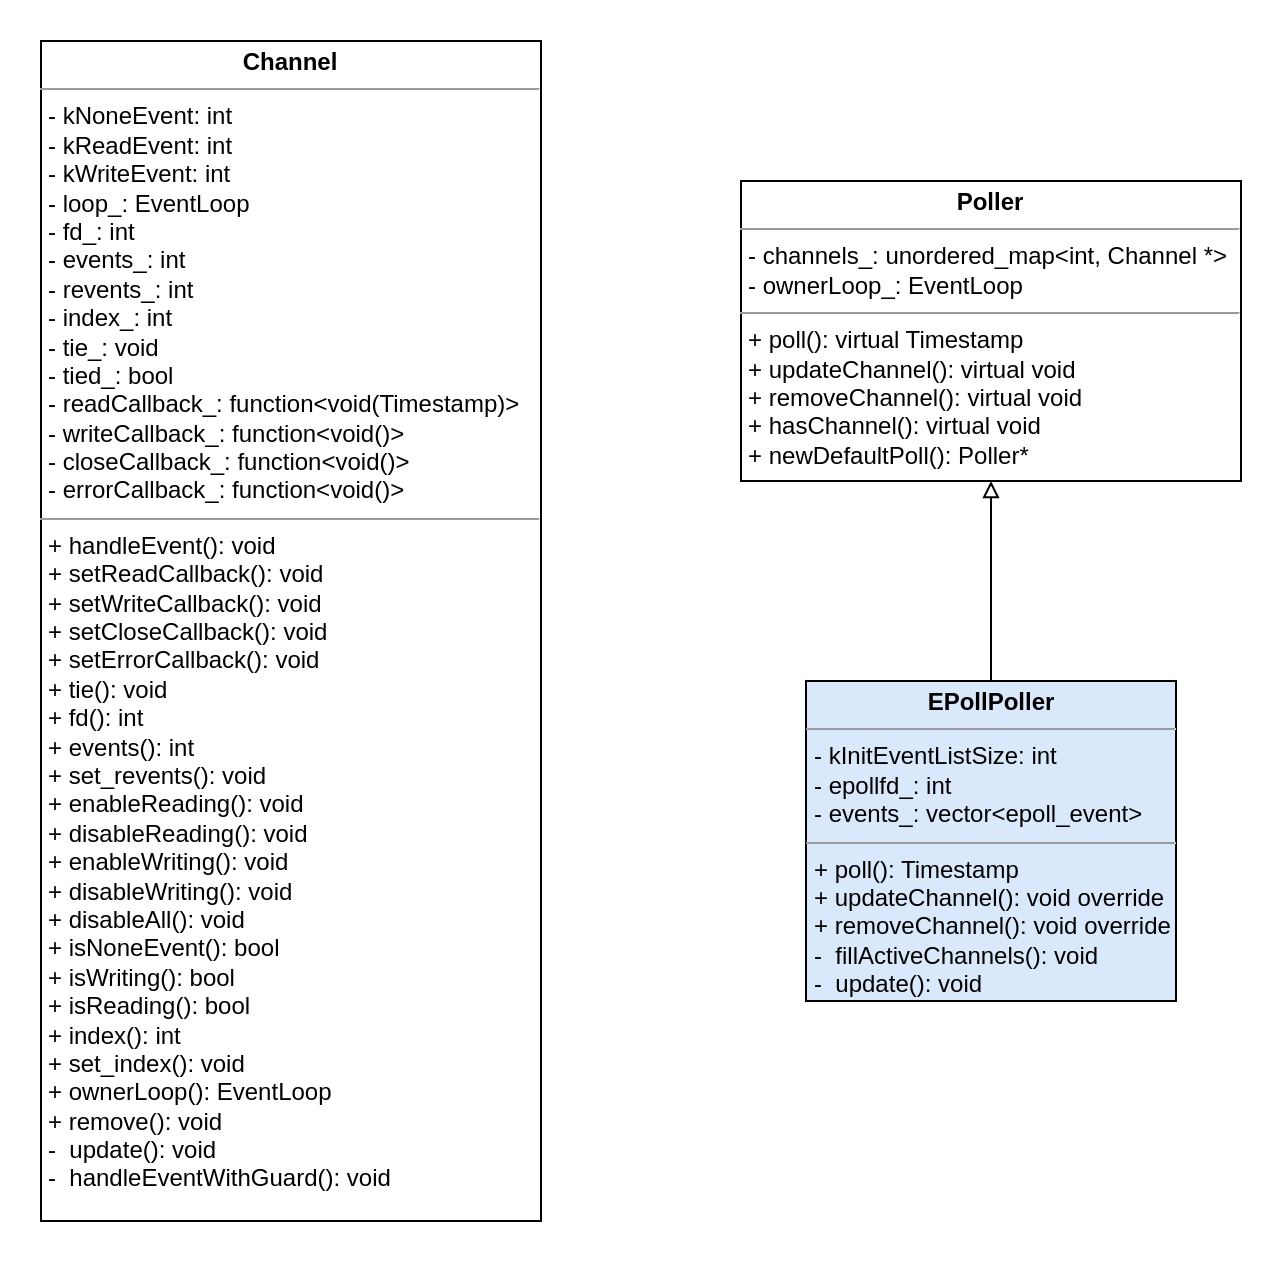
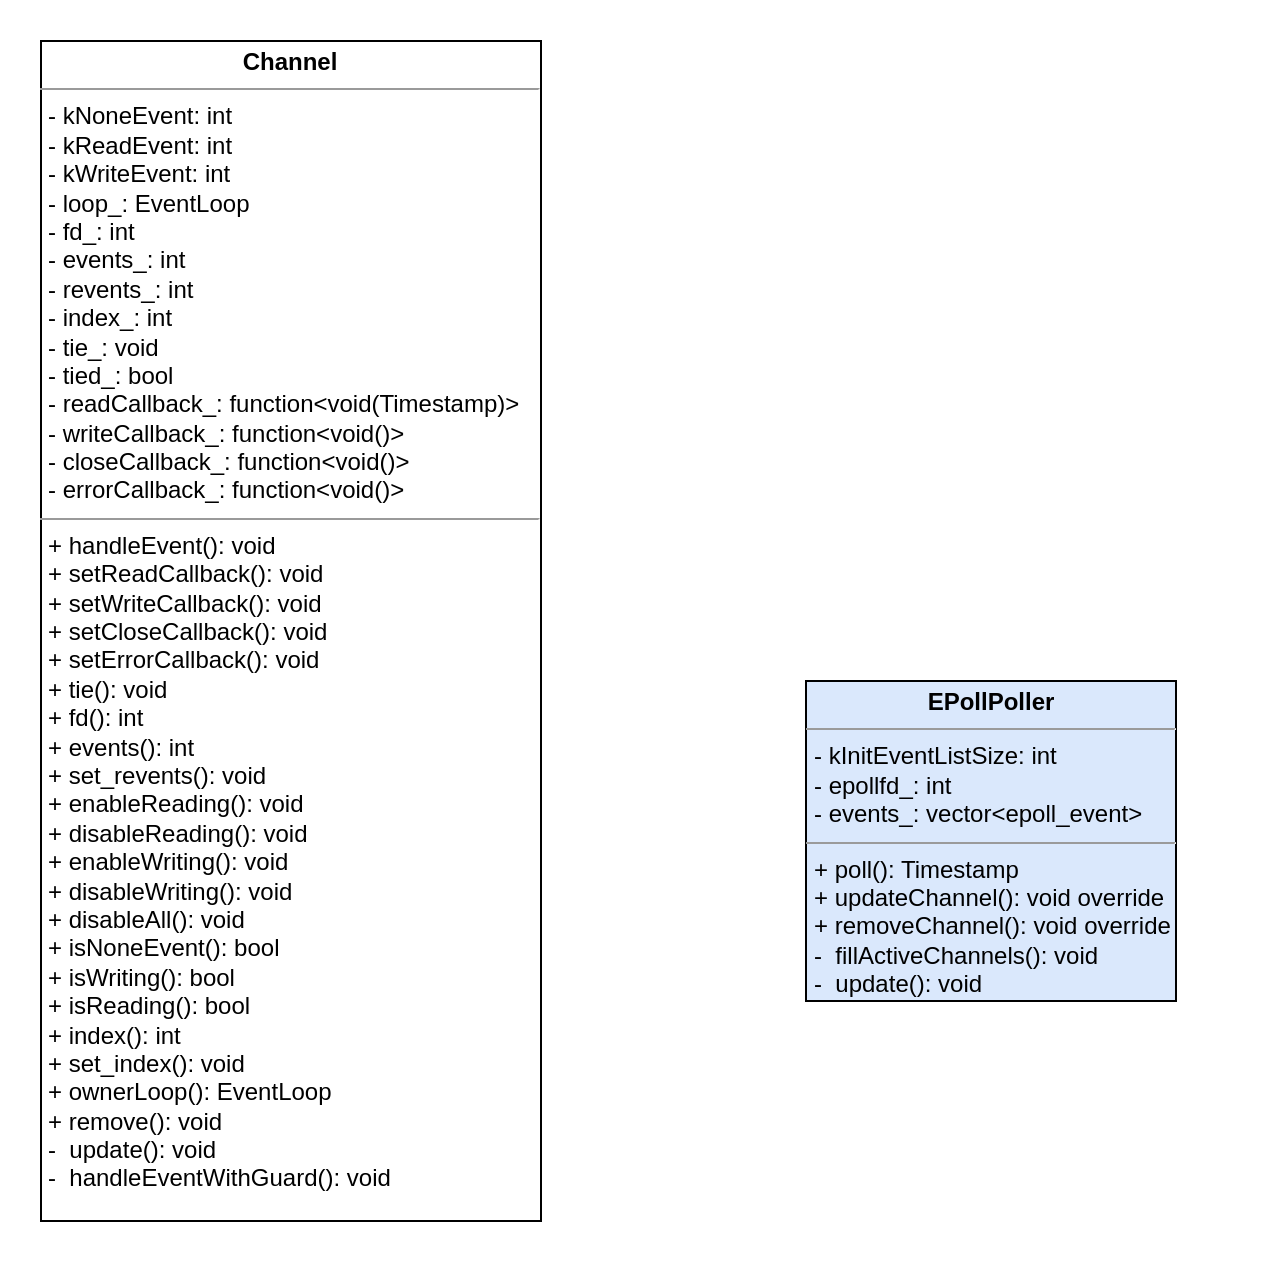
(991, 331) -> none
(991, 590) -> none
